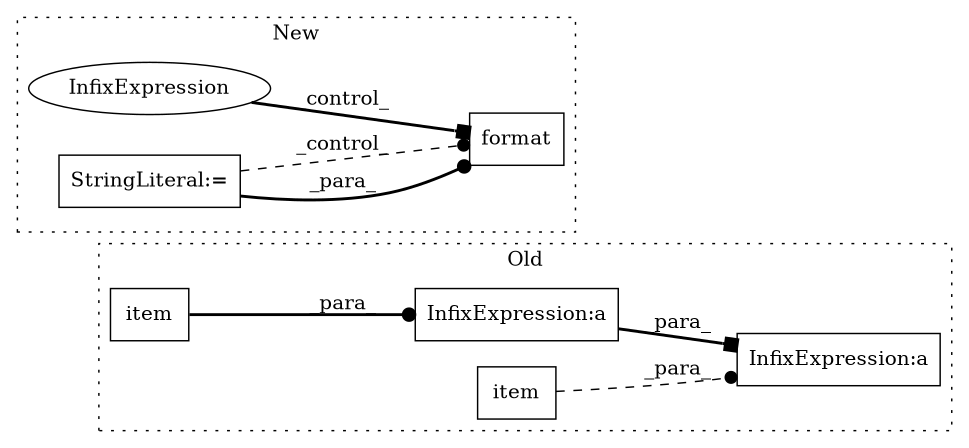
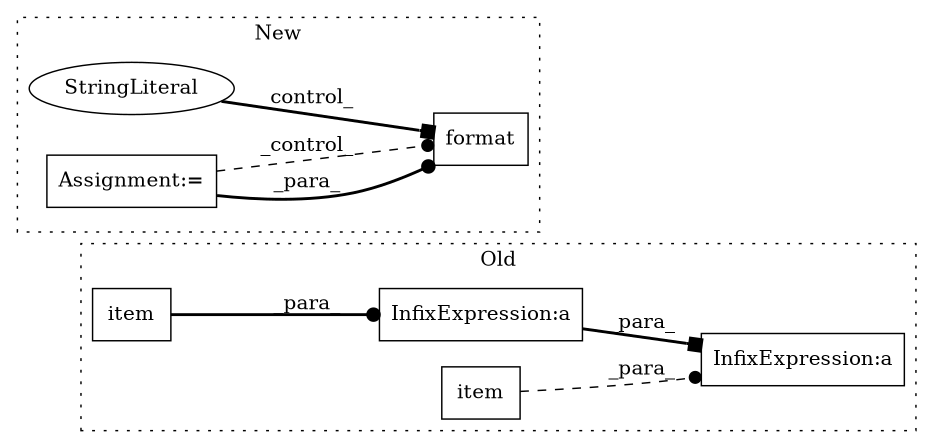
(150, 88) -> (132, 88)
(150, 181) -> (132, 181)
